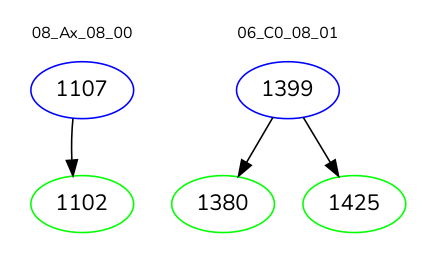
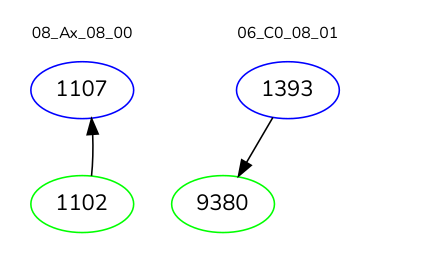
(288, 90) -> (288, 90)
(72, 139) -> (93, 155)
(223, 204) -> (223, 204)
(354, 204) -> none
